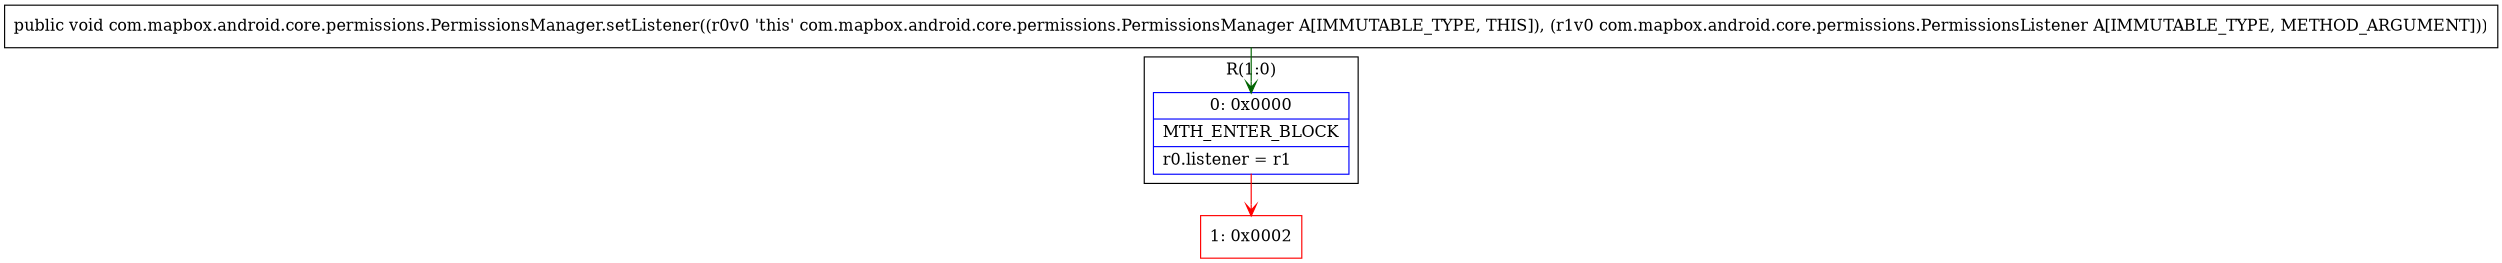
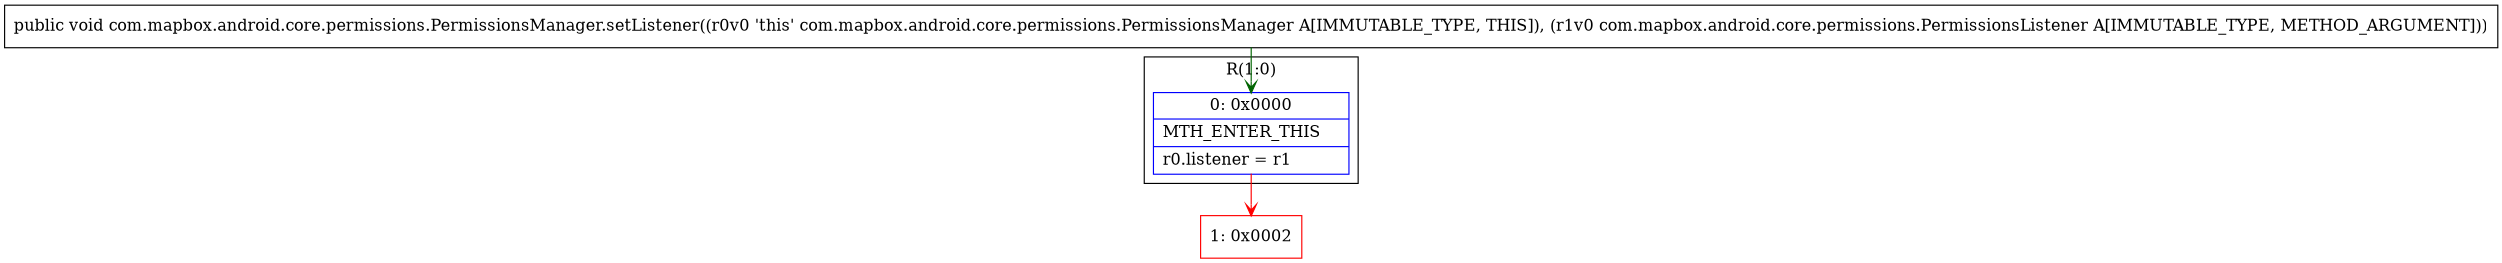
(1251, 132) -> (1242, 132)
